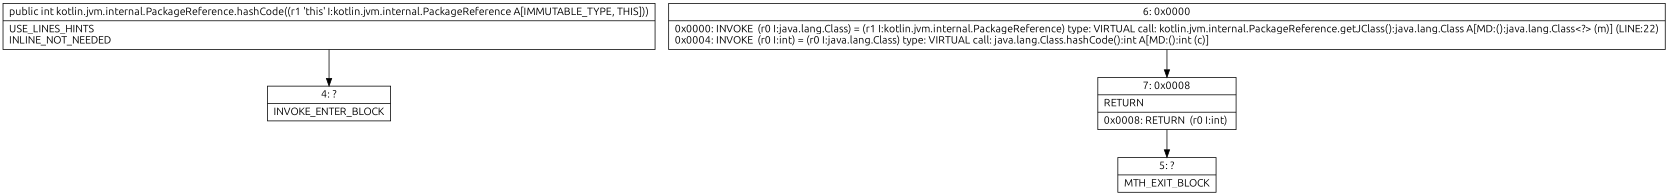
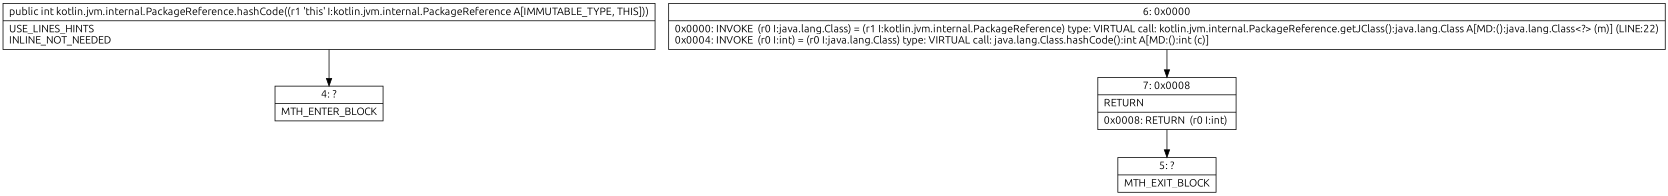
(329, 112) -> (329, 112)
